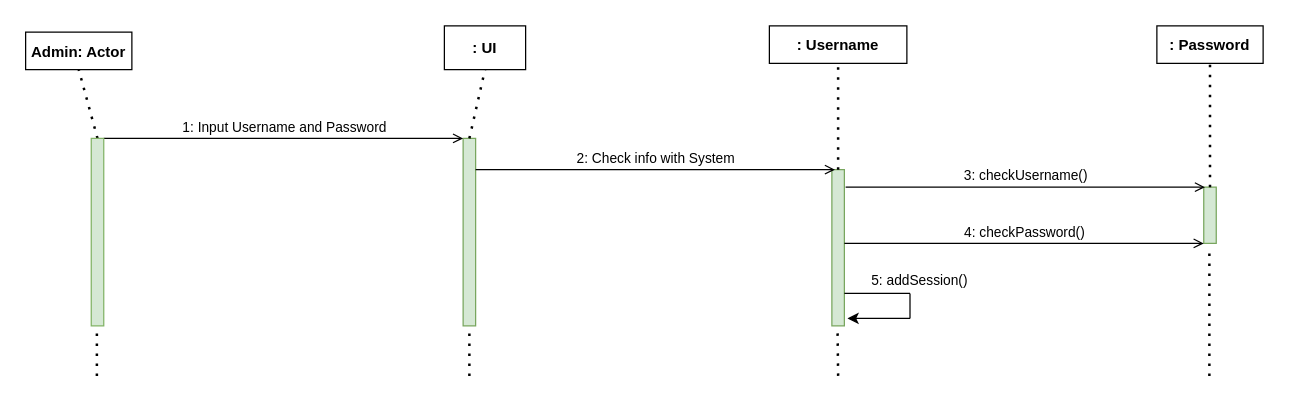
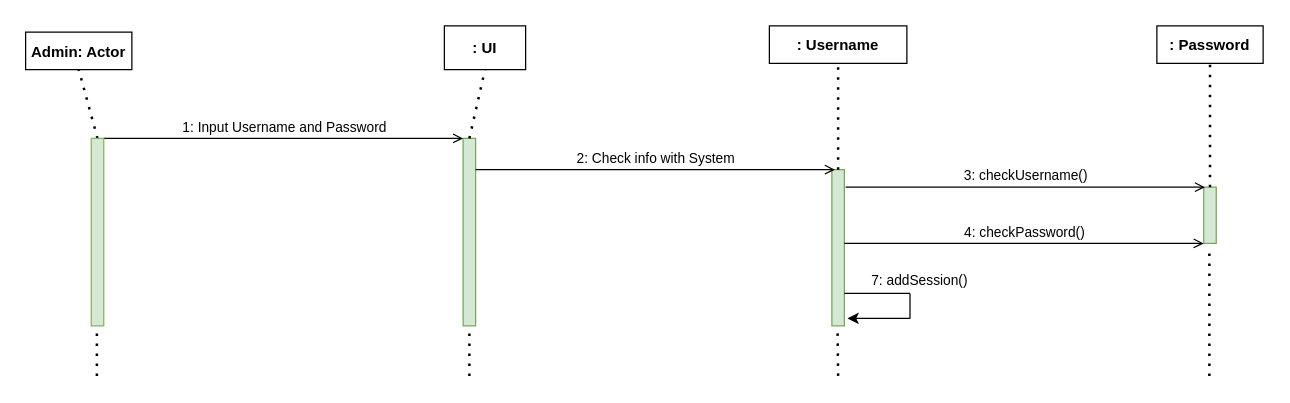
(920, 281) -> (920, 281)
